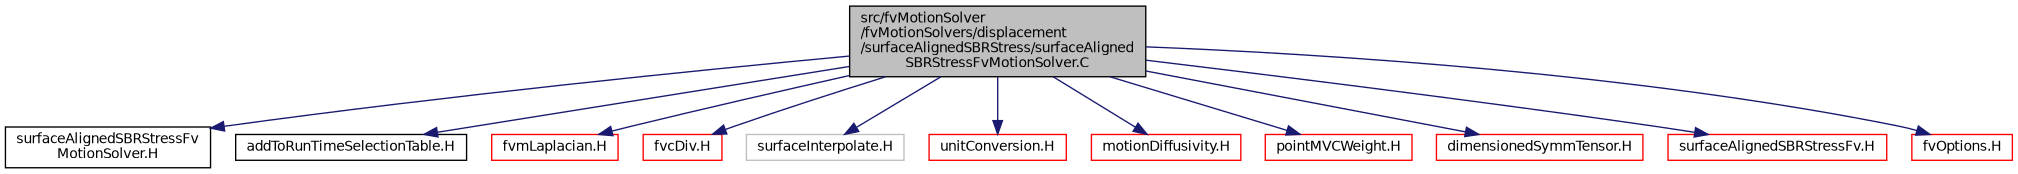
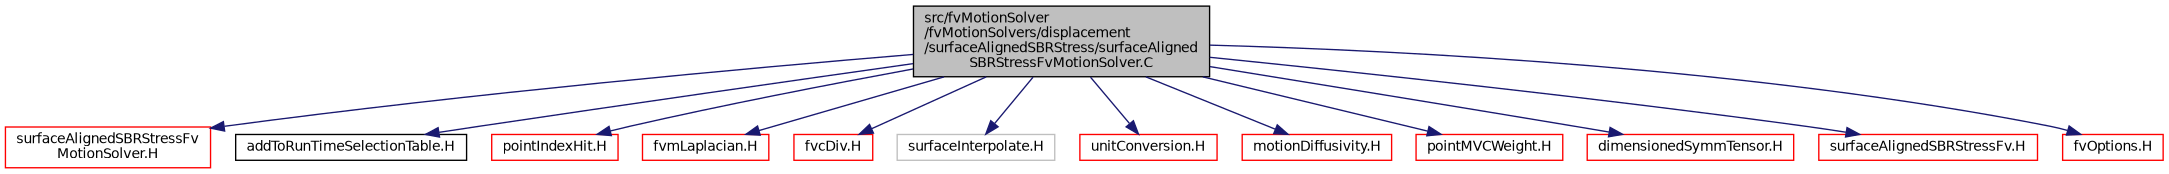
(108, 147) -> (108, 147)
none -> (555, 147)
